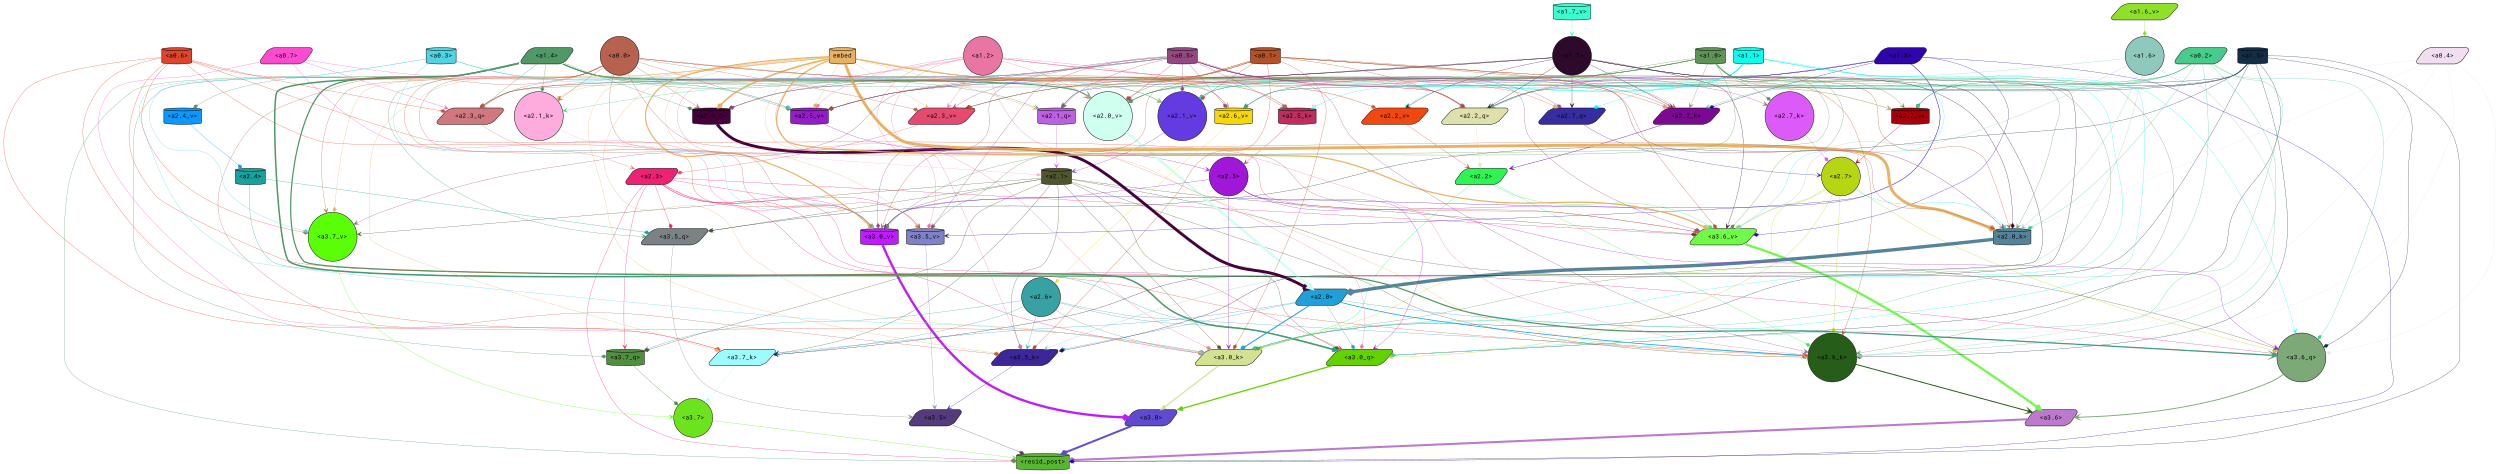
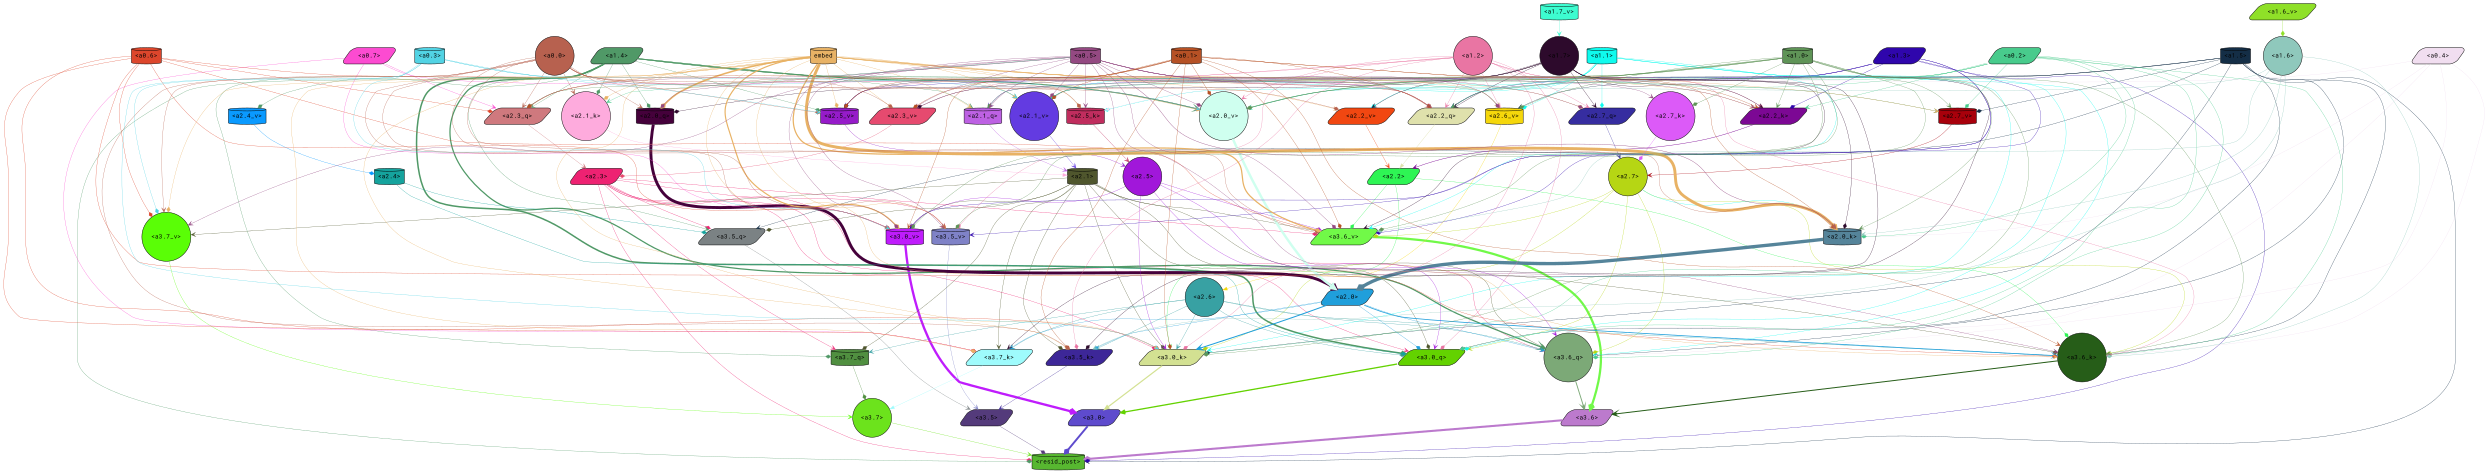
none -> (1382, 323)
(1273, 329) -> (1280, 322)
